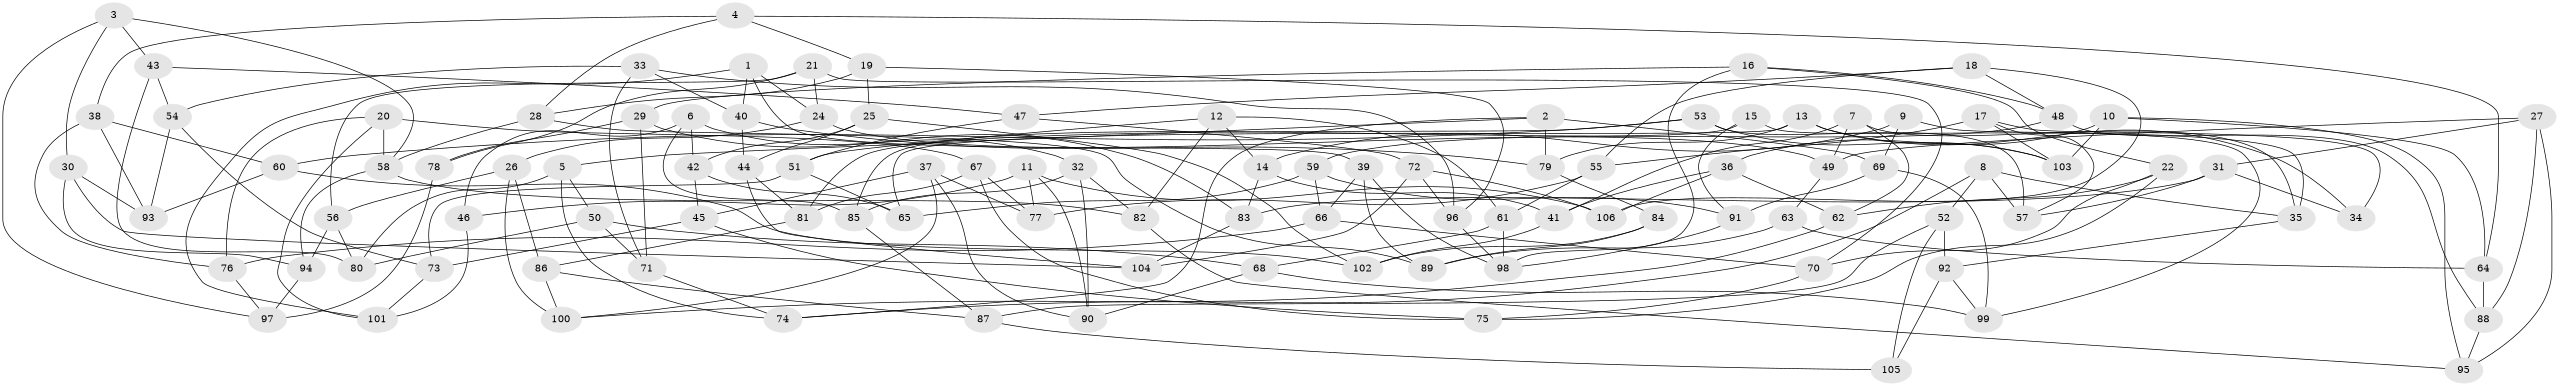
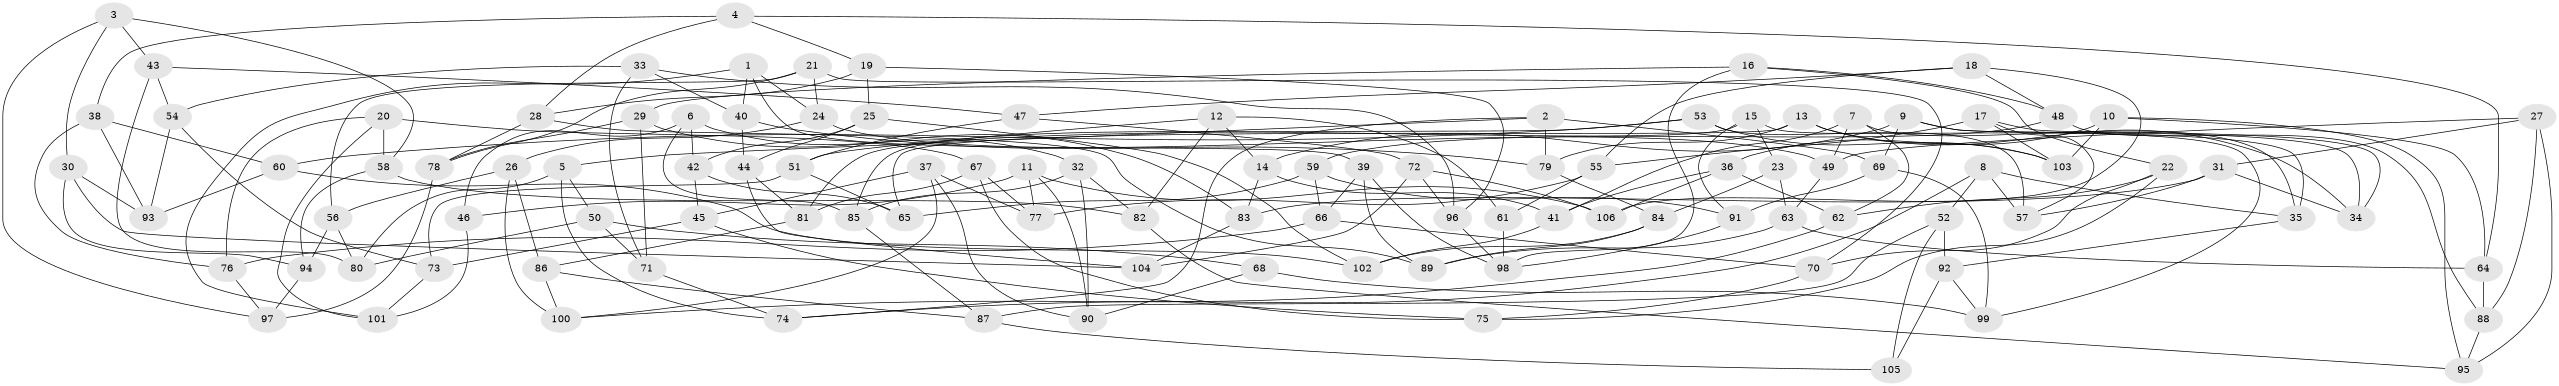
none -> (2162, 134)
(458, 139) -> (487, 141)
none -> (1778, 168)
(1384, 248) -> none
